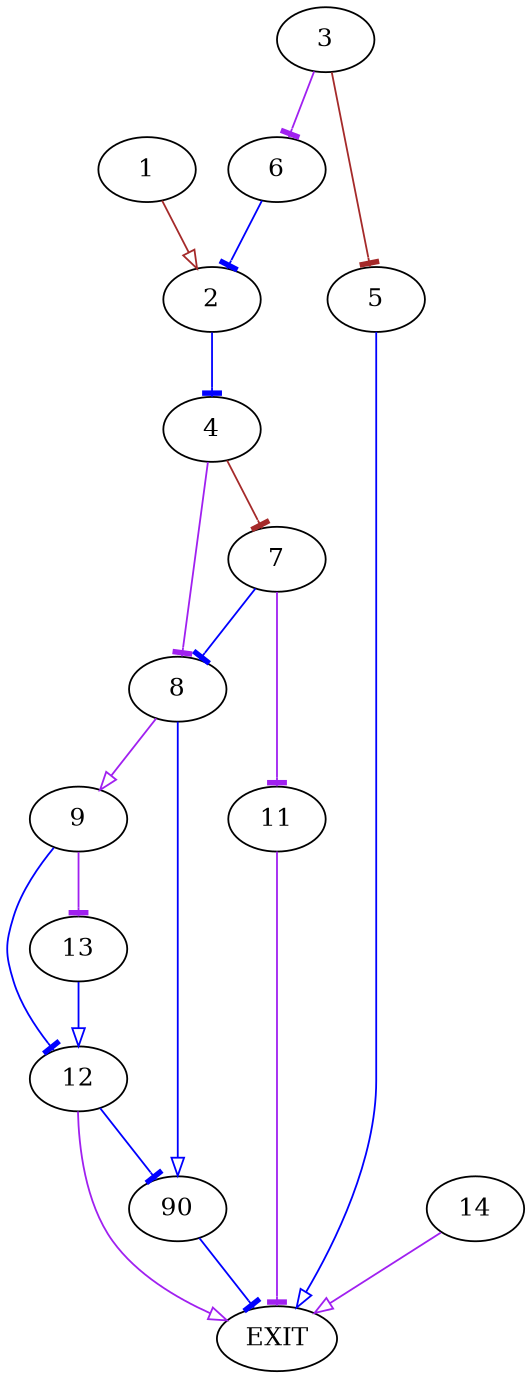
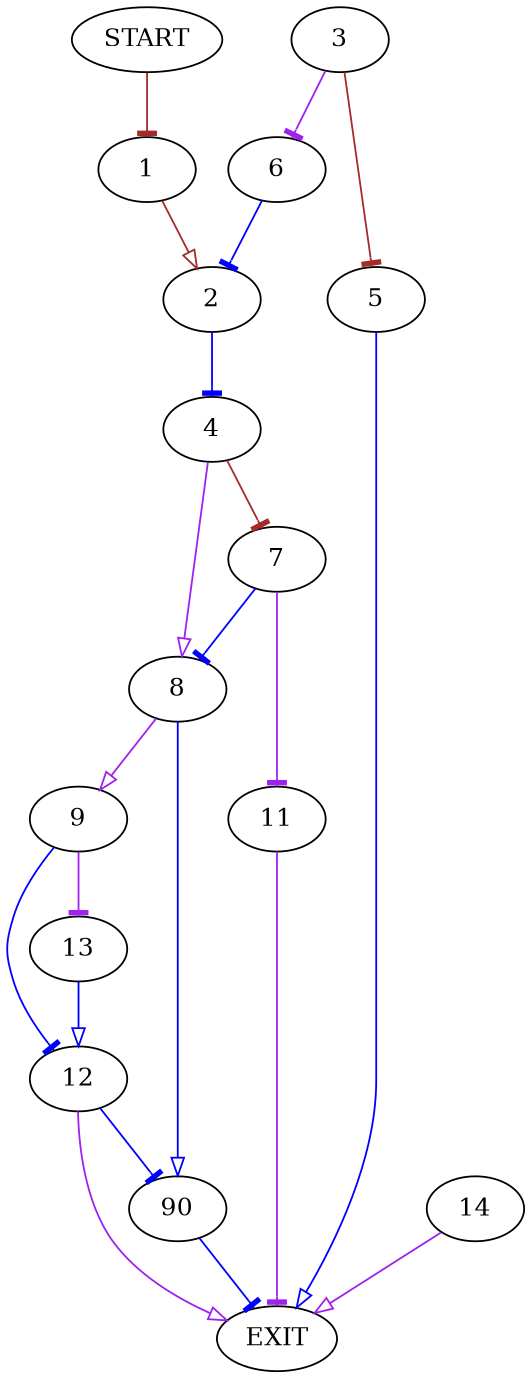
none -> (147, 40)
(196, 555) -> (196, 550)
